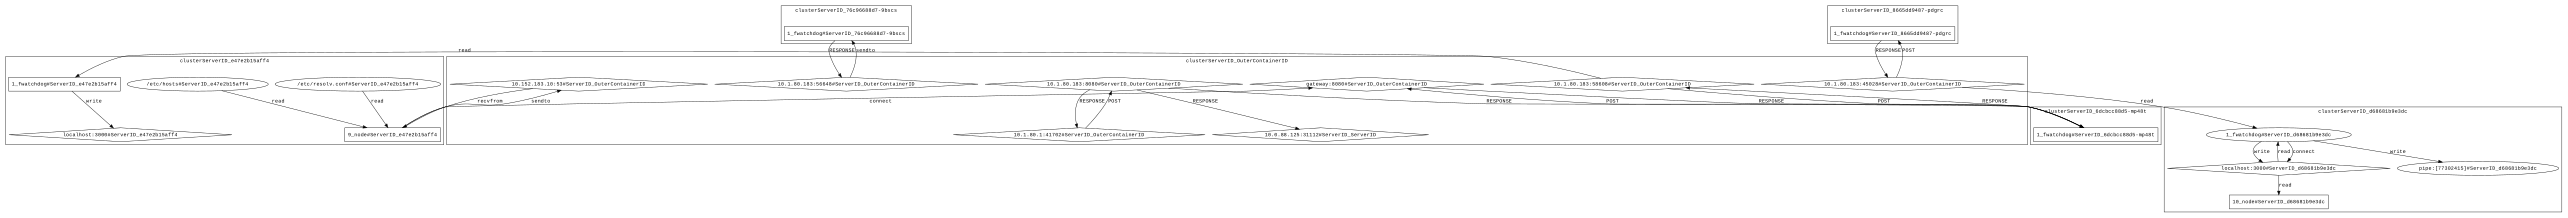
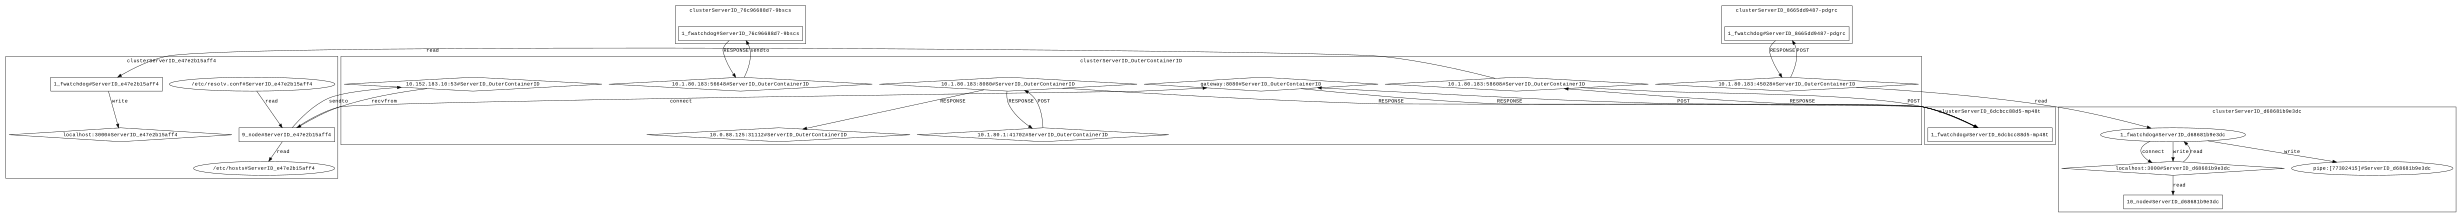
(292, 109) -> (277, 150)
(1320, 135) -> (778, 135)
